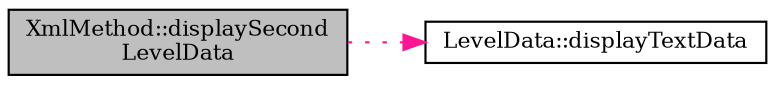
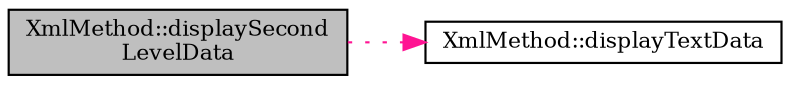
(596, 42) -> (603, 42)
